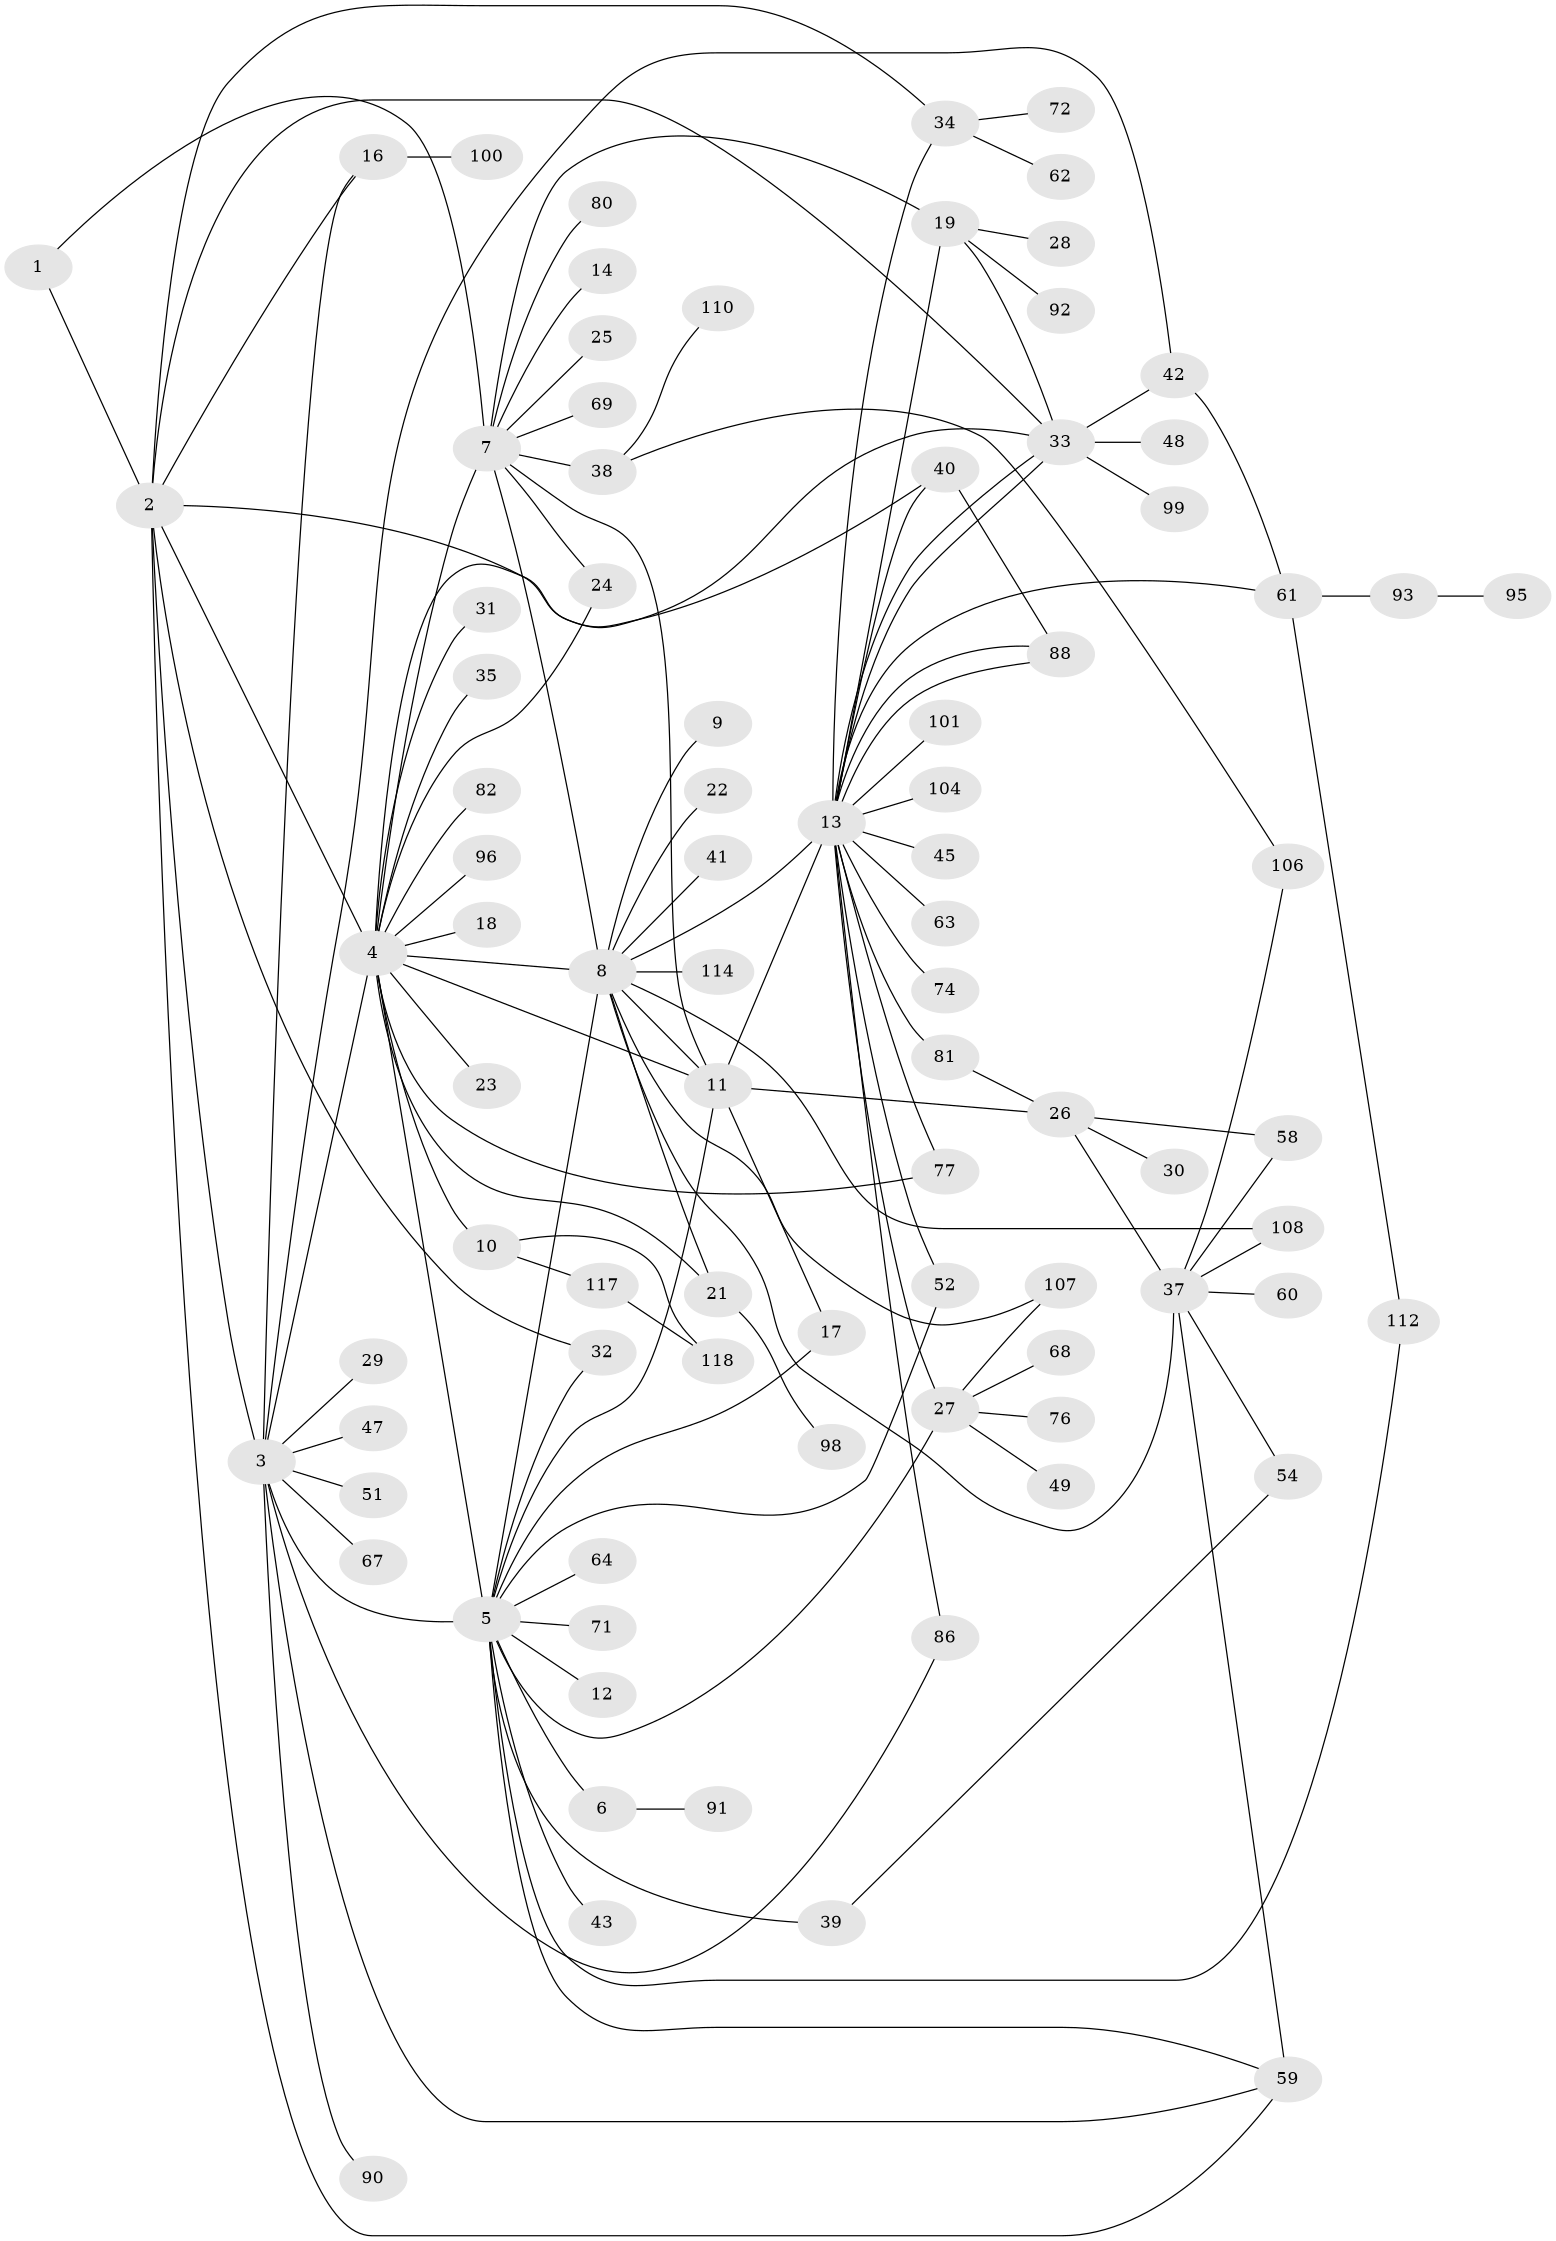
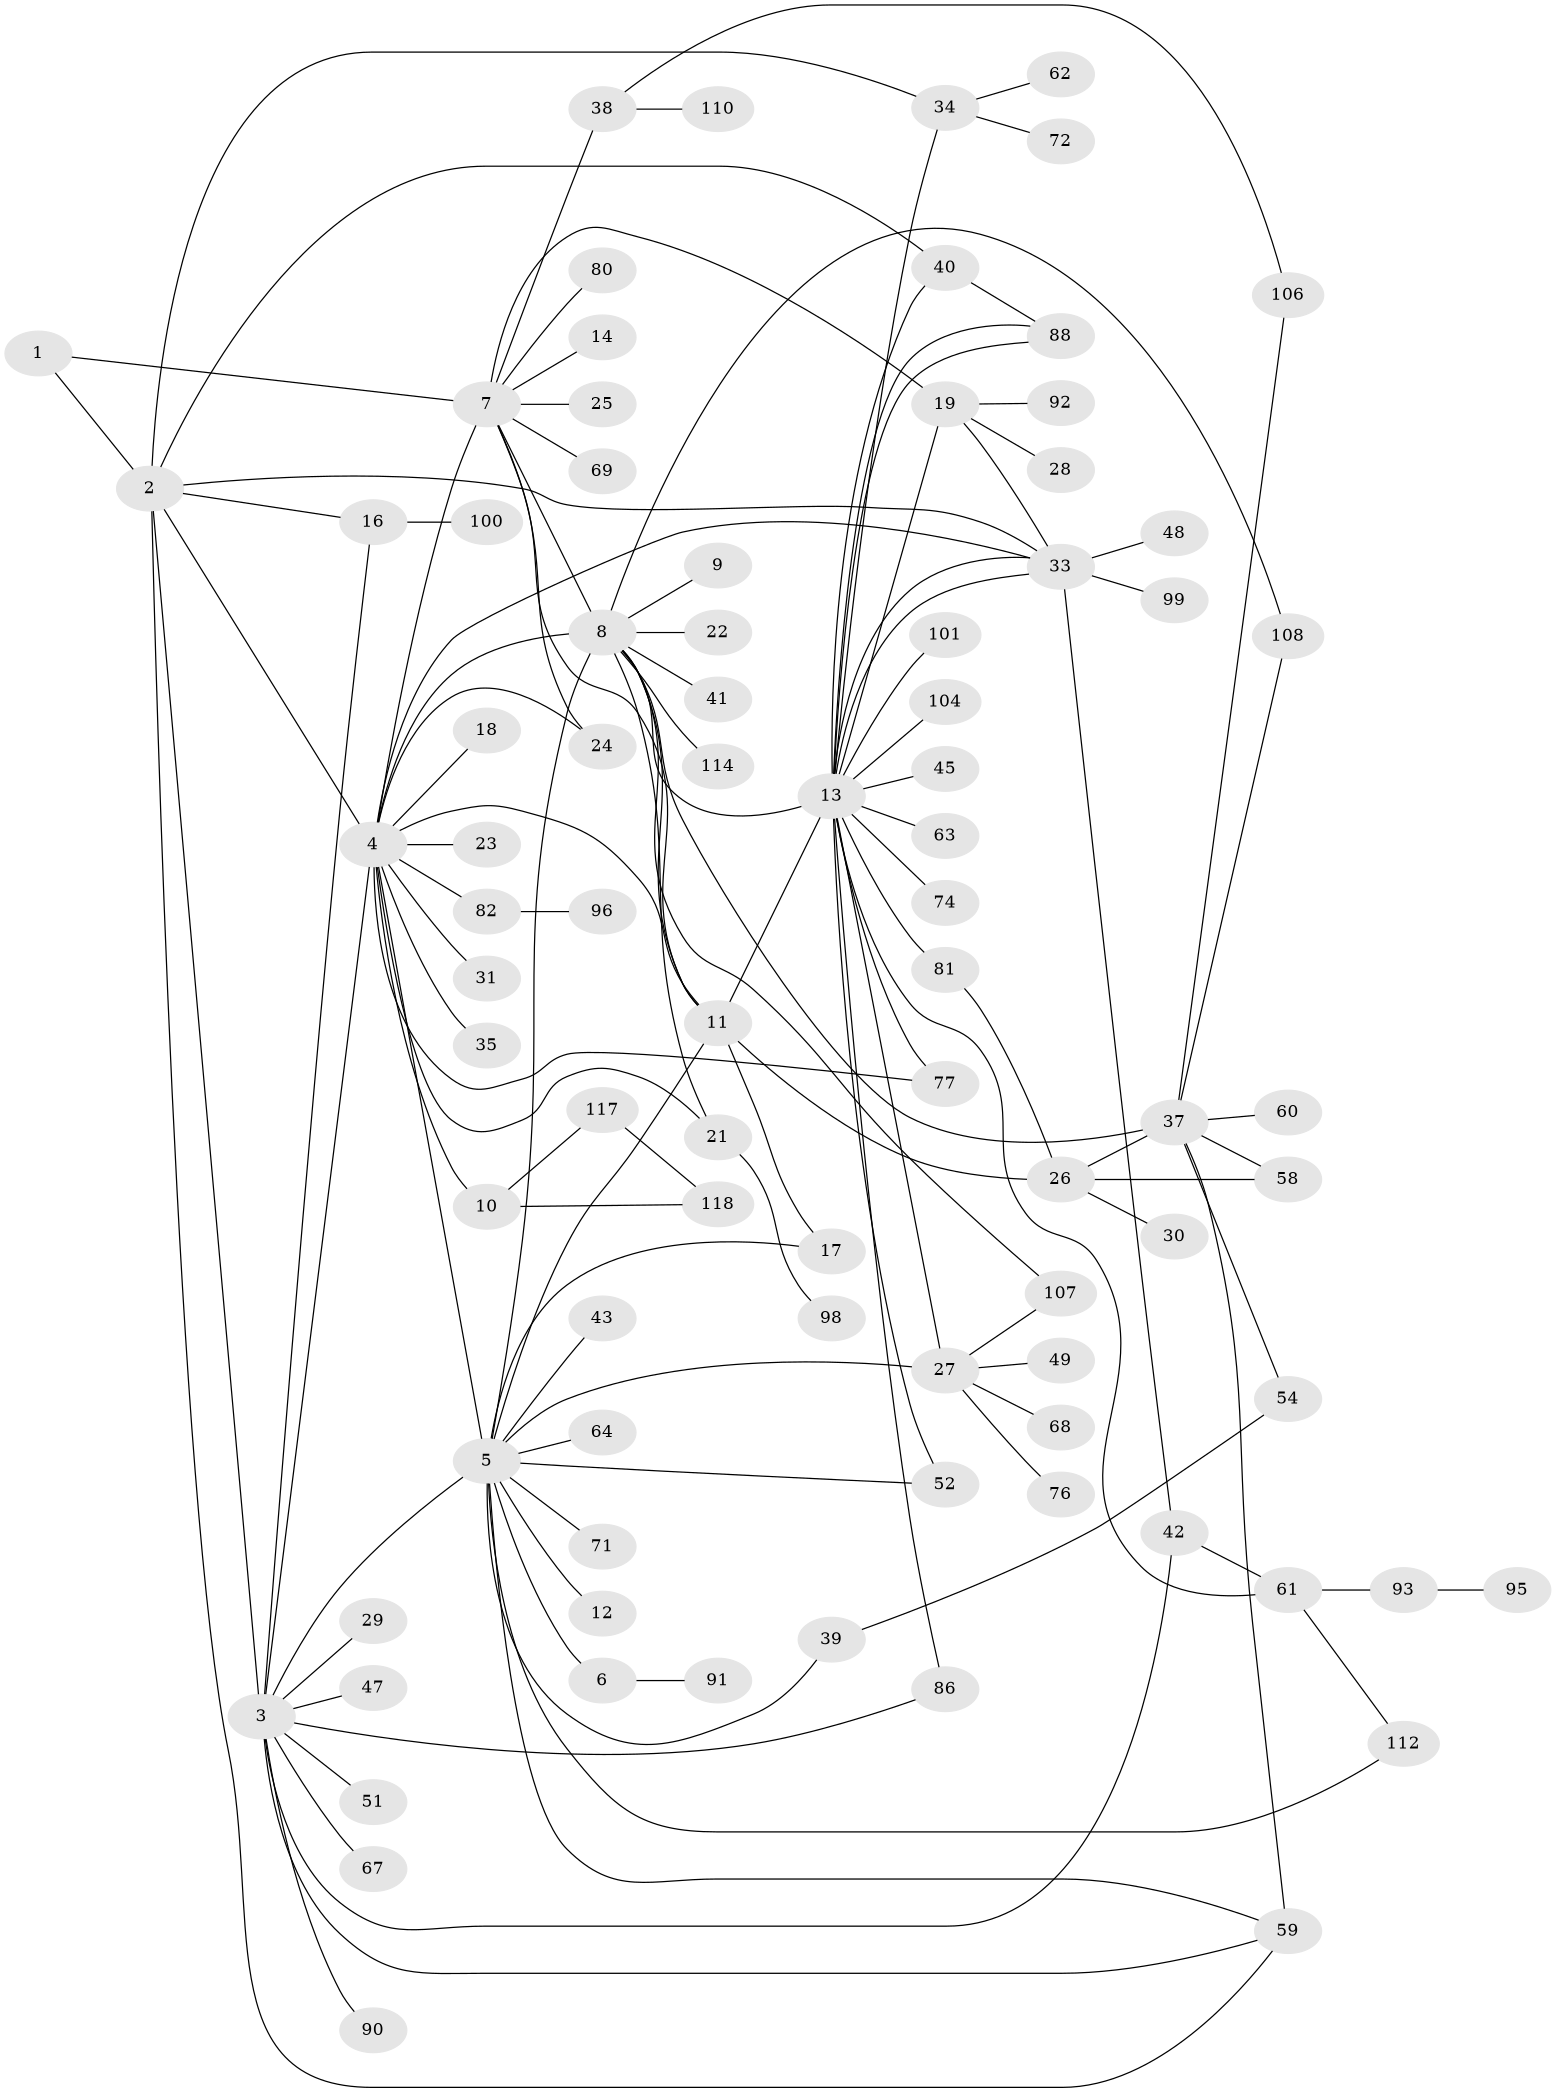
(430, 905) -> (545, 912)
(603, 1353) -> none
